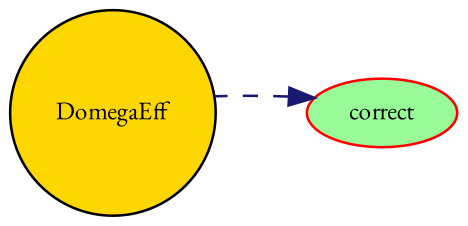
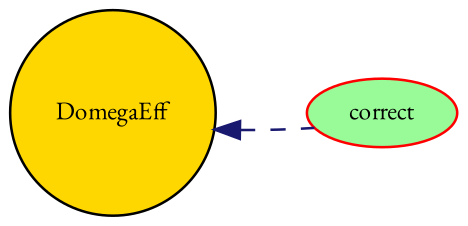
(252, 96) -> (277, 130)
